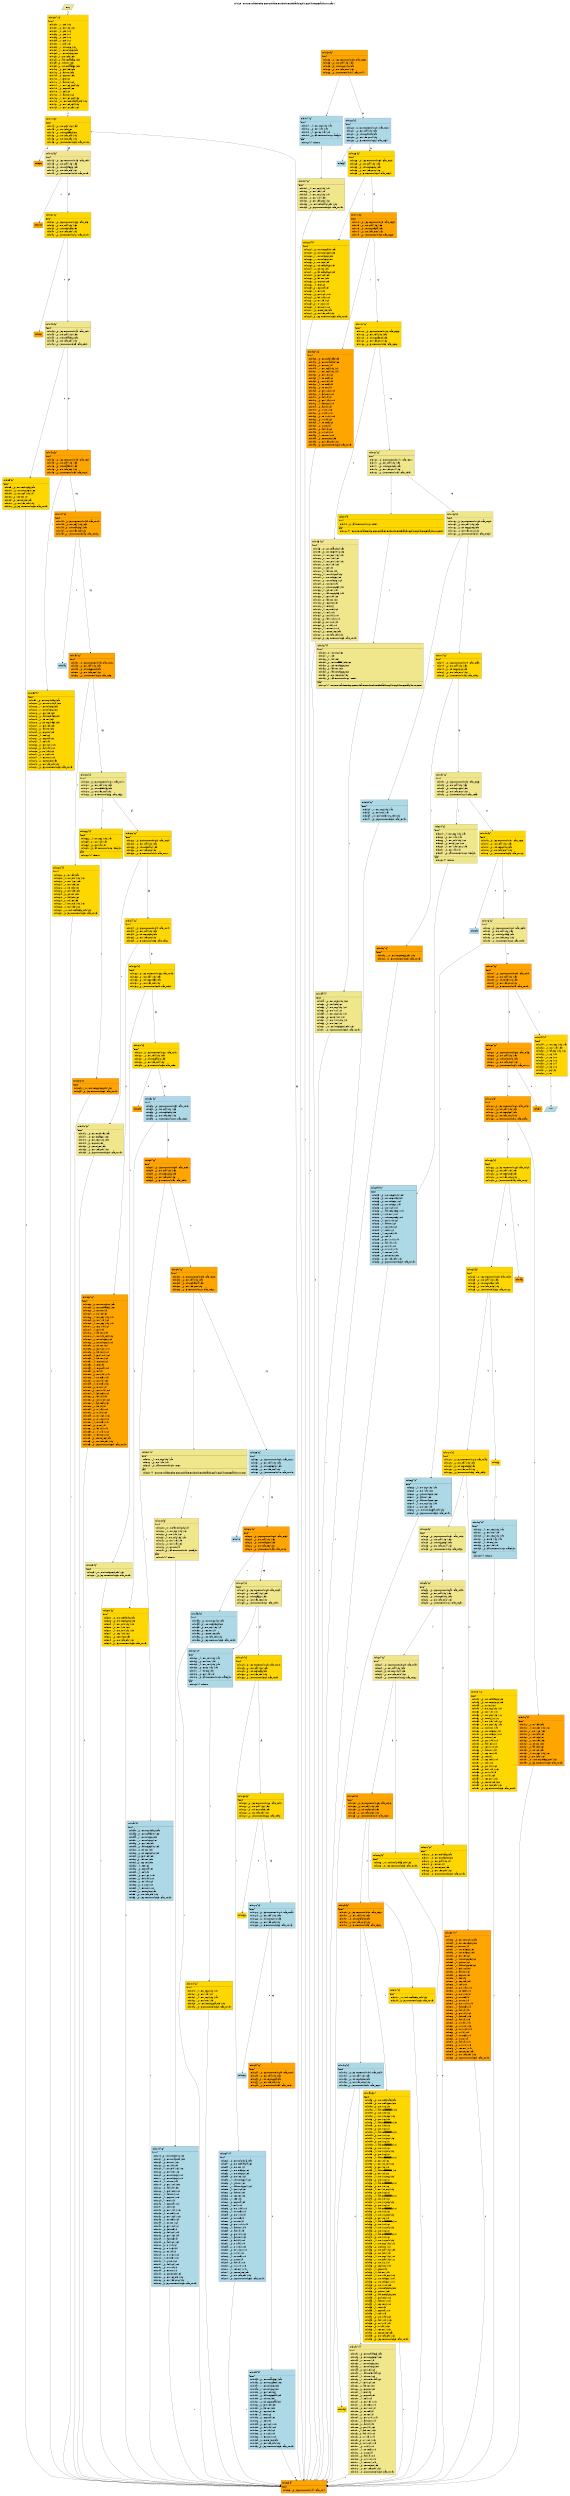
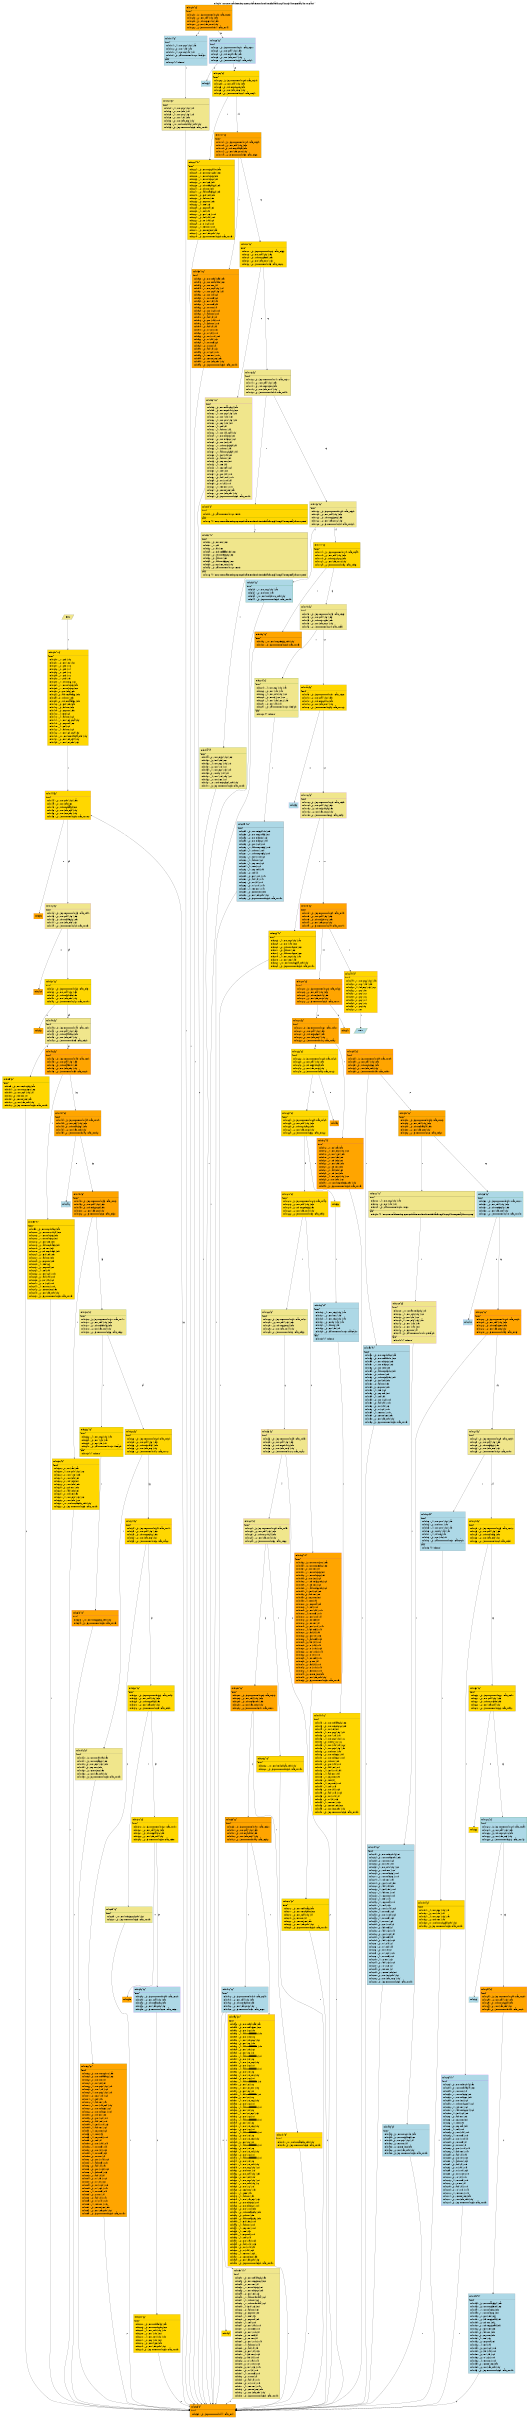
(167, 1139) -> none
(428, 1497) -> (292, 950)
